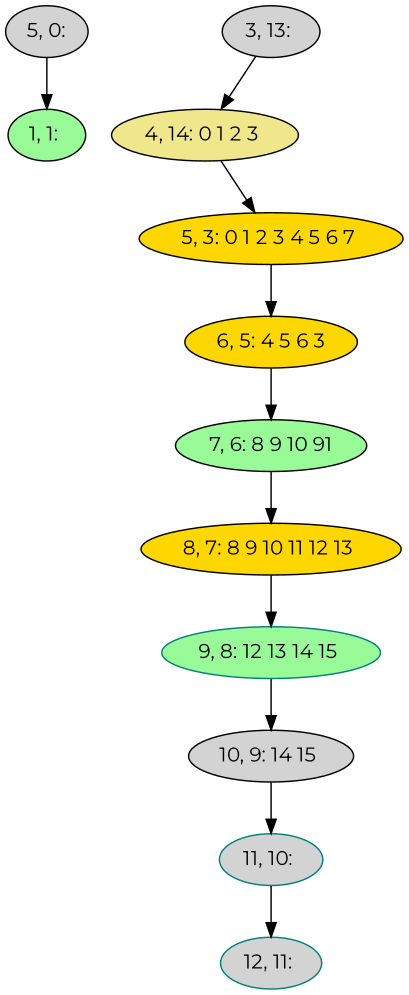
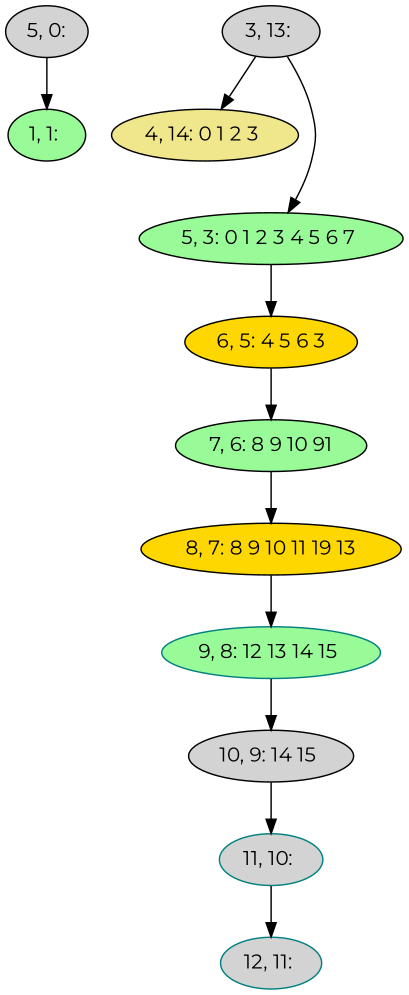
(234, 181) -> (315, 127)
(271, 239) -> (271, 239)
(271, 549) -> (271, 549)
